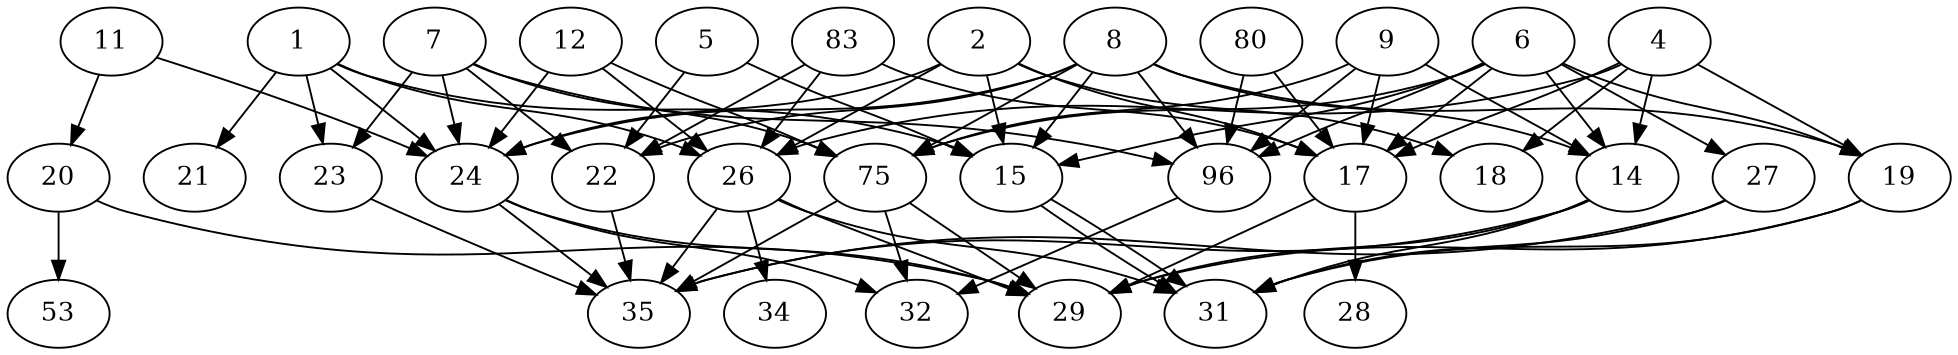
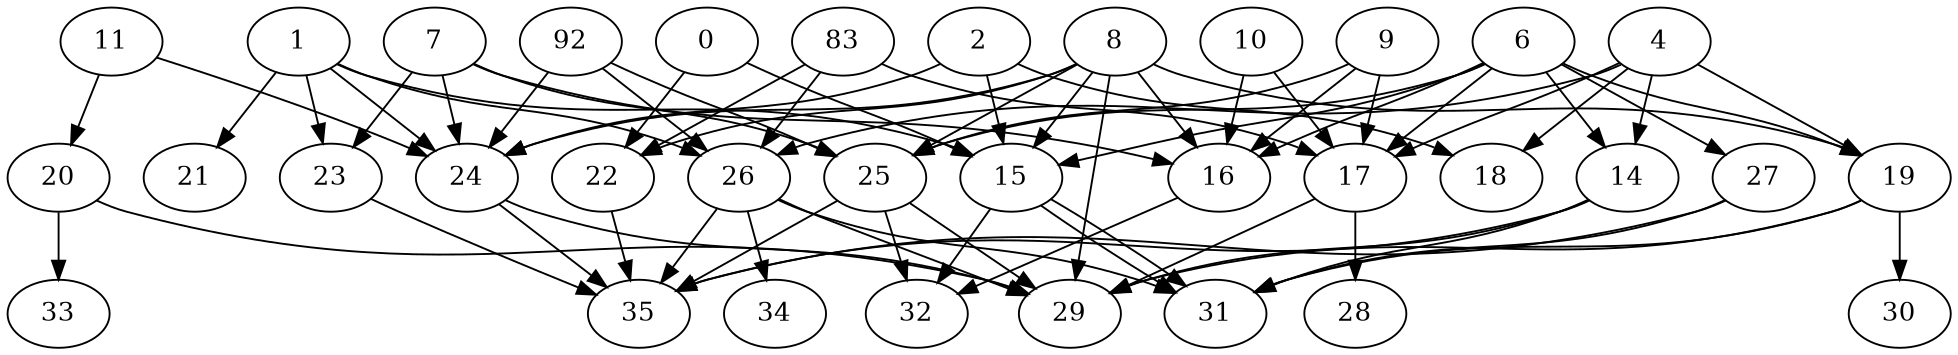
(571, 42) -> (571, 42)
(707, 42) -> (707, 42)
(1251, 42) -> (1251, 42)
(493, 89) -> none
(868, 105) -> none
(1158, 108) -> none
(1362, 109) -> (1093, 173)
(1528, 121) -> none
(875, 178) -> (875, 178)
(1219, 178) -> (1219, 178)
(681, 245) -> (978, 226)
(59, 314) -> (59, 314)
none -> (1900, 314)
